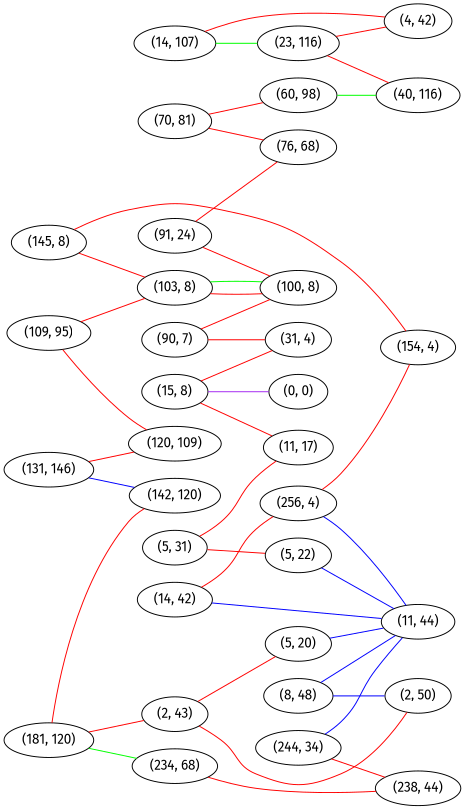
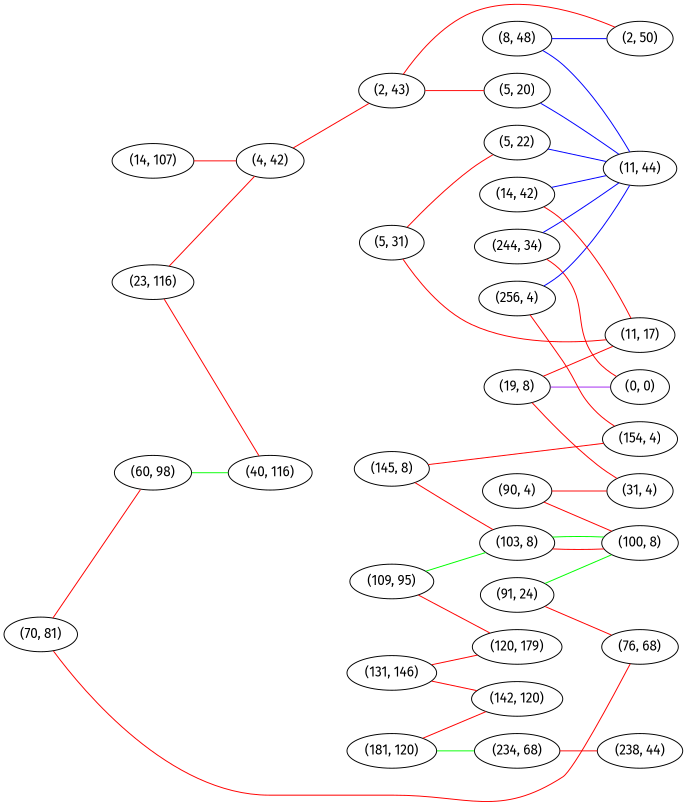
(237, 43) -> none
(236, 262) -> (578, 569)
(113, 310) -> (456, 562)
(175, 340) -> (517, 491)
(175, 392) -> (517, 387)
(175, 444) -> (517, 647)
(112, 483) -> (454, 686)
(234, 559) -> (594, 257)
(116, 726) -> (331, 126)
(362, 769) -> (581, 318)
